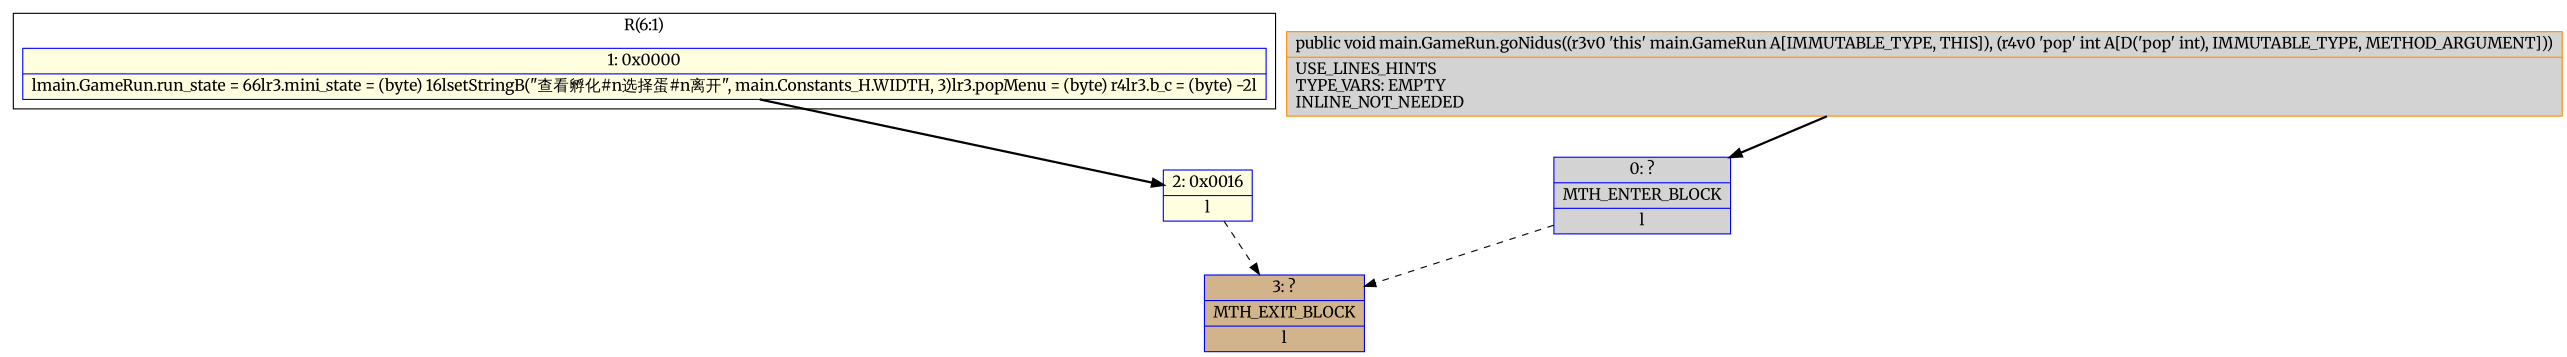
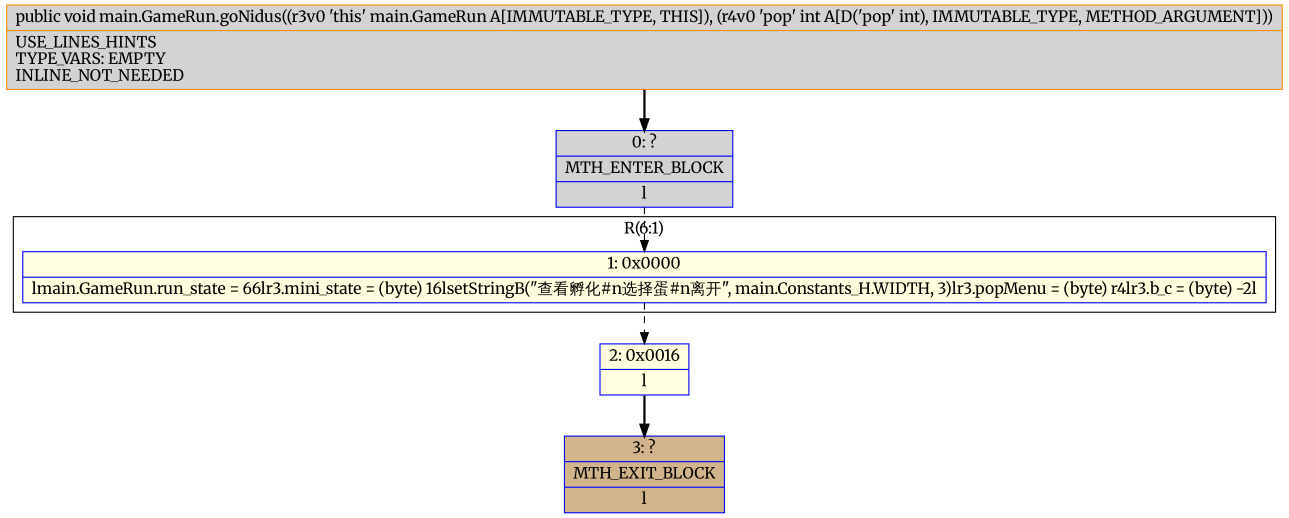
(956, 141) -> (644, 319)
(1239, 243) -> (644, 410)
(1465, 254) -> (644, 224)
